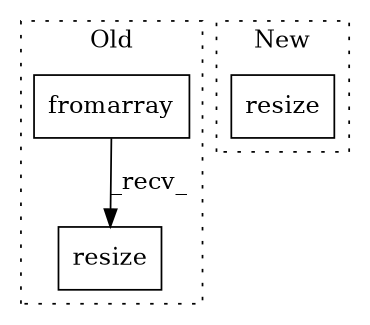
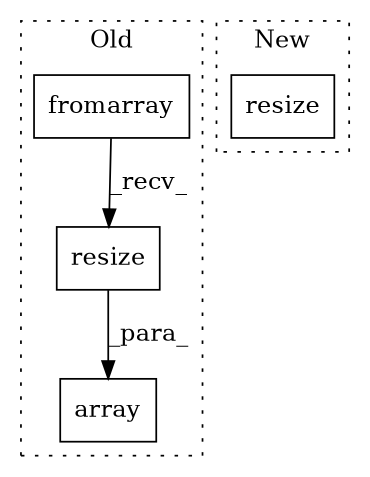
none -> (108, 410)
